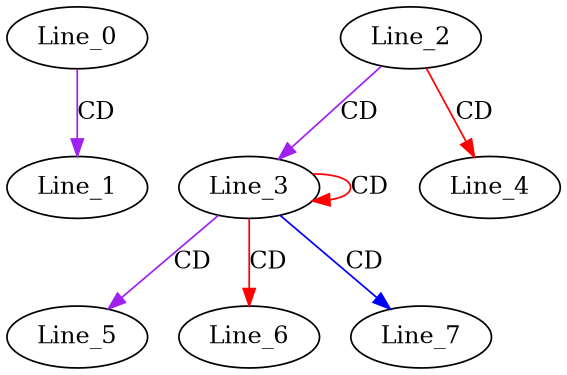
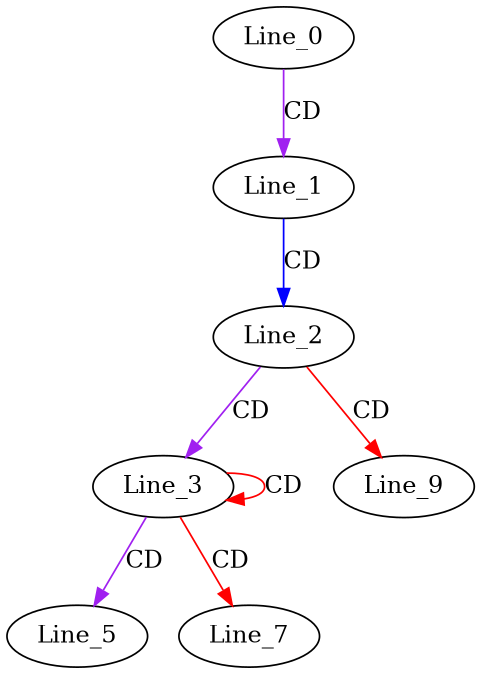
(490, 187) -> (404, 487)
none -> (284, 254)
(328, 256) -> (202, 554)
(249, 337) -> none
